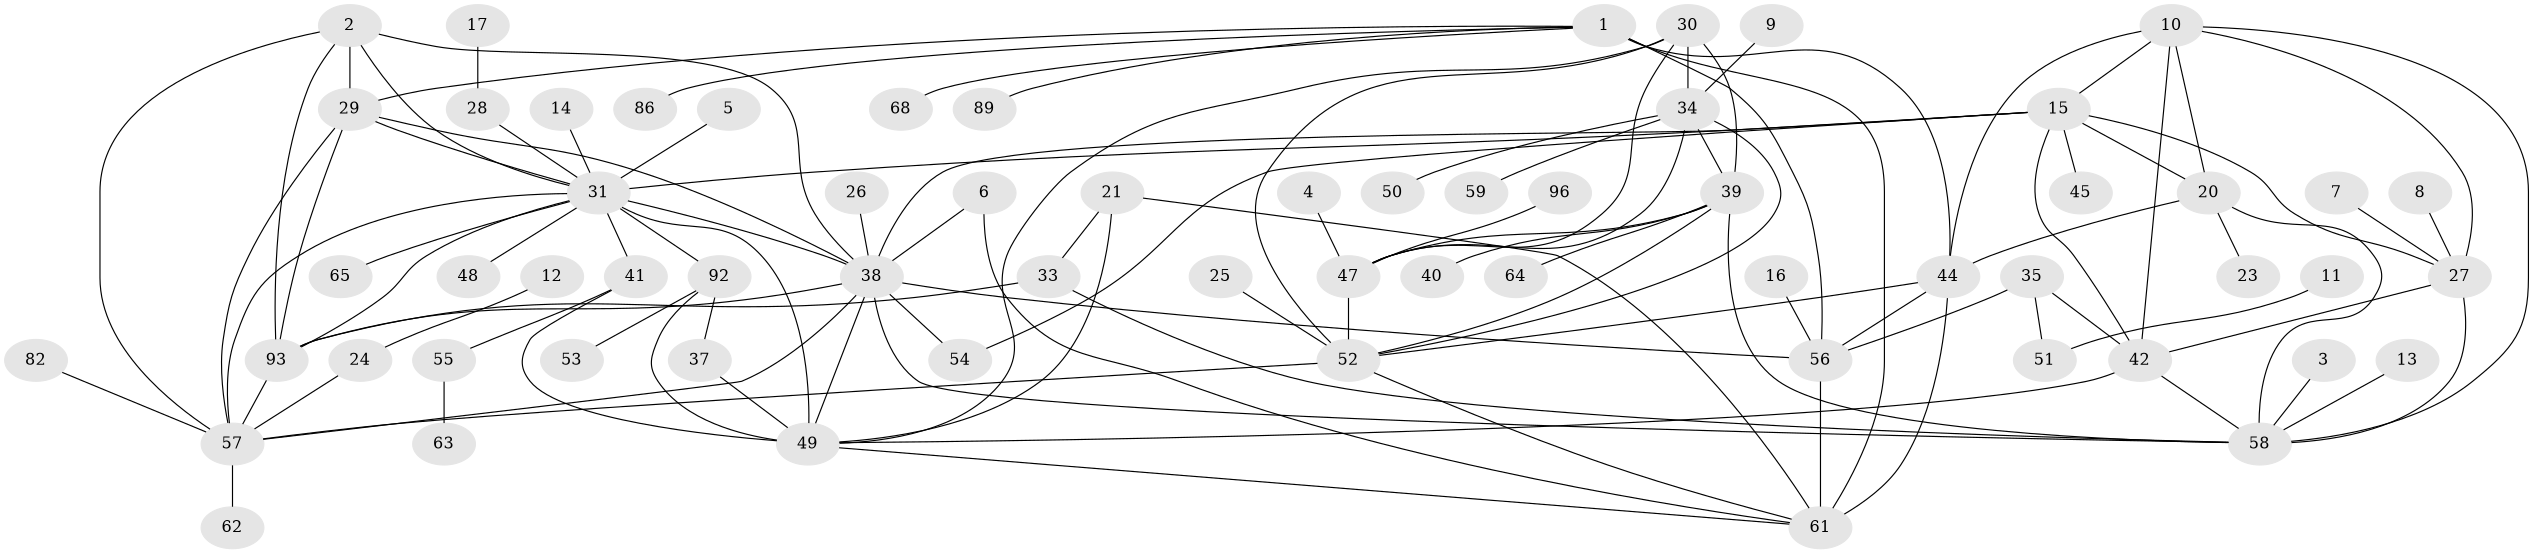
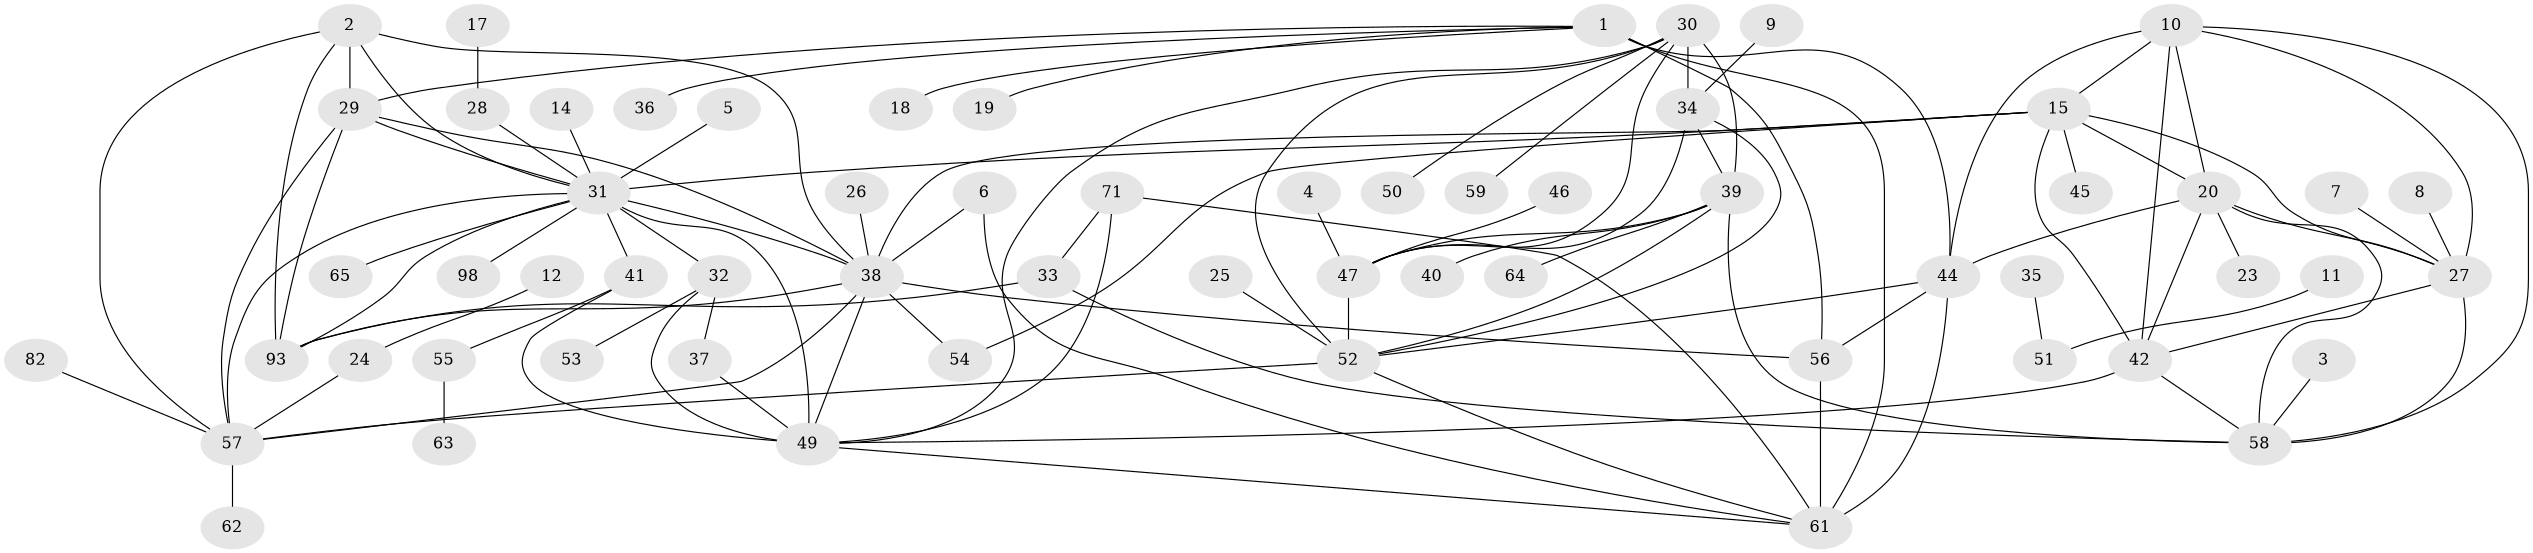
(645, 109) -> (645, 109)
(901, 109) -> (901, 109)
(985, 109) -> (985, 109)
(1572, 151) -> (1582, 109)
(1475, 159) -> (1533, 99)
(1113, 193) -> (1113, 193)
(1560, 193) -> (1560, 193)
none -> (2334, 235)
(468, 277) -> (468, 277)
(720, 277) -> (720, 277)
(1776, 277) -> none
(2086, 319) -> (2174, 277)
(1928, 322) -> none
(2408, 360) -> none
(255, 402) -> none
(1454, 422) -> none
